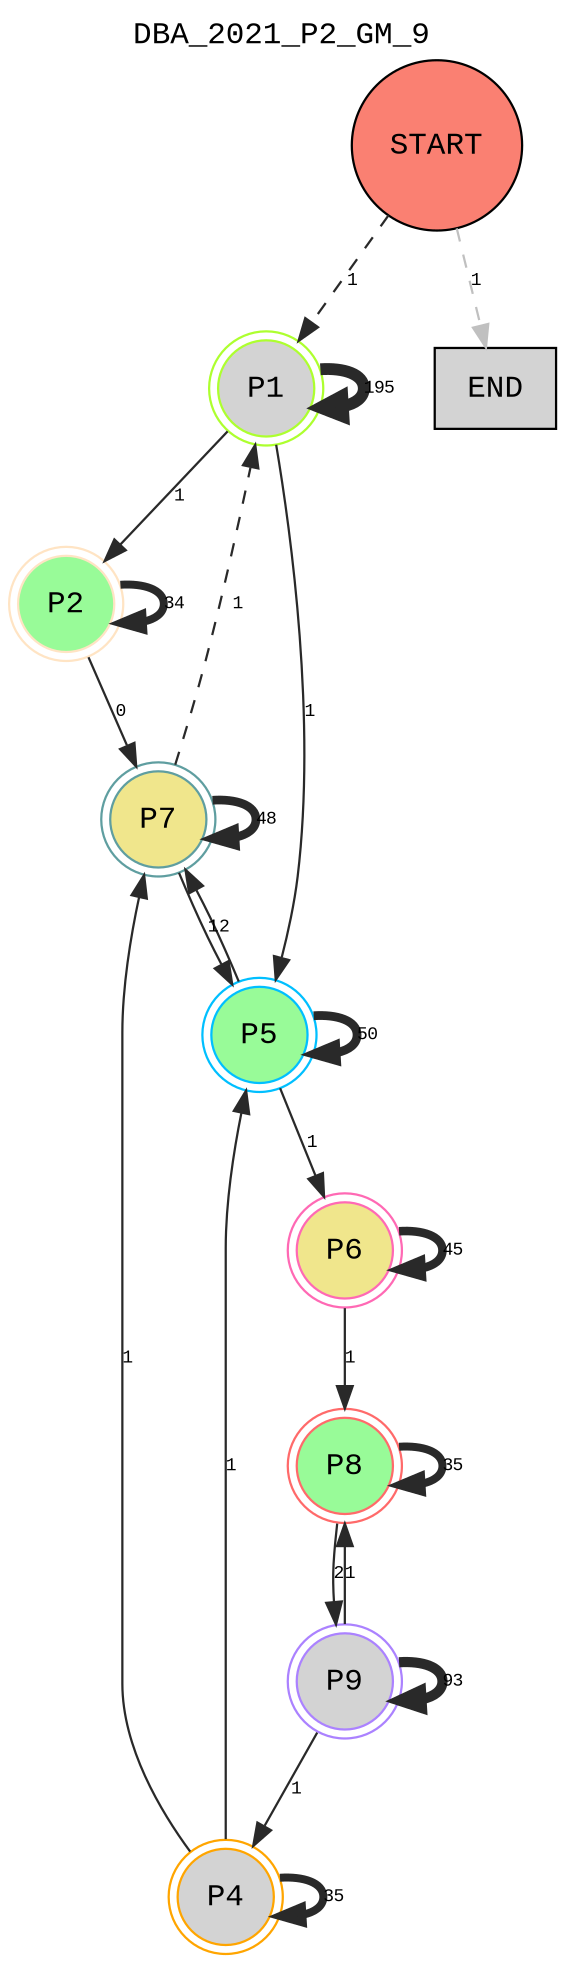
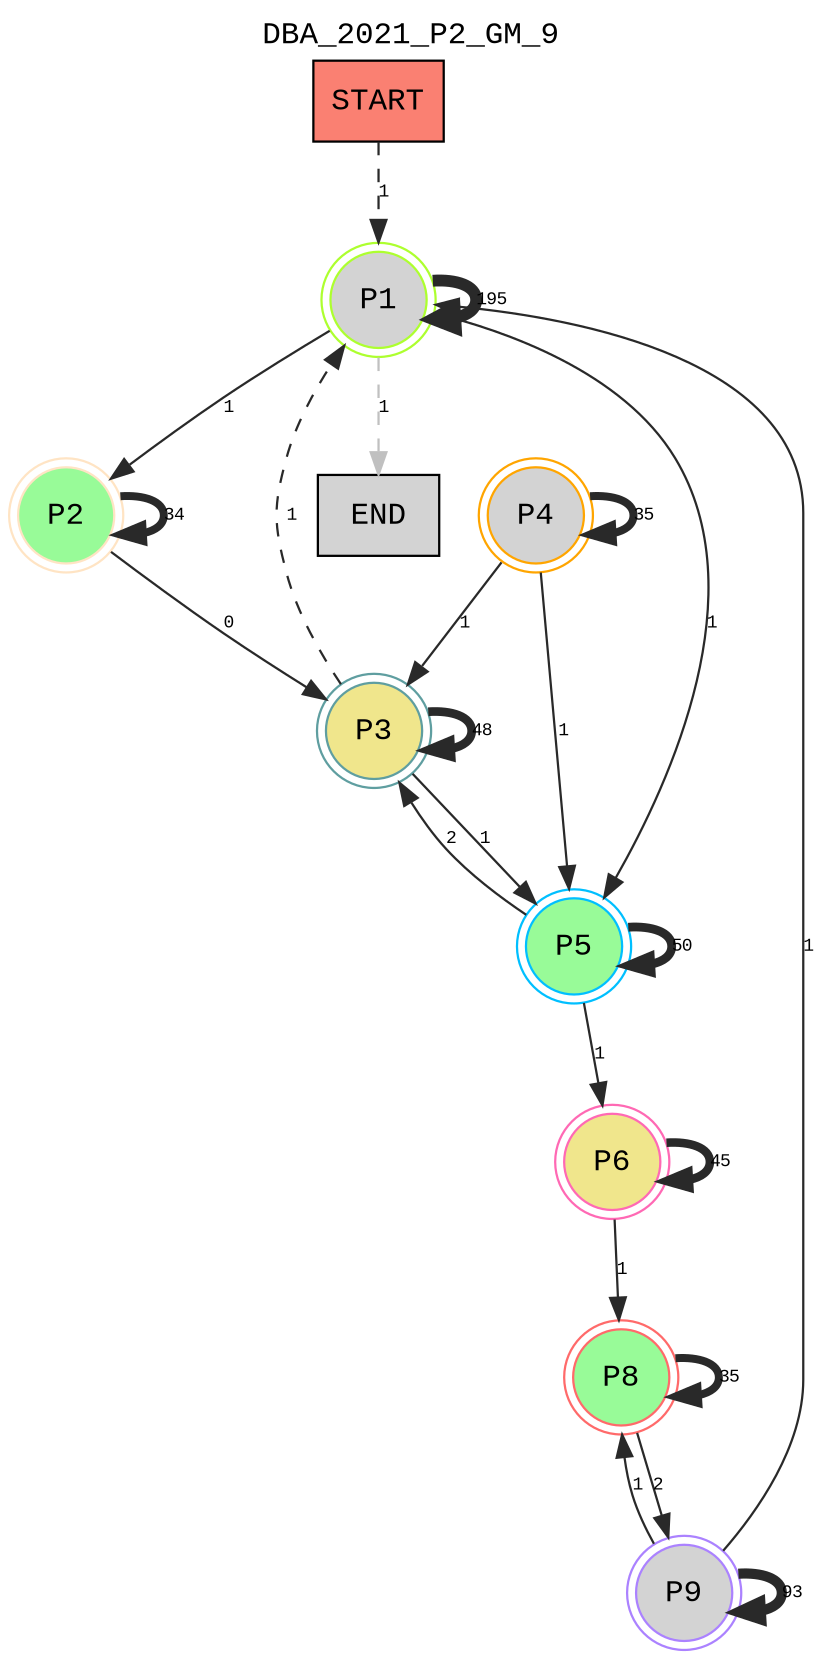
(437, 145) -> (379, 101)
(469, 277) -> (379, 404)
(158, 819) -> (374, 731)
(291, 1779) -> (803, 824)
